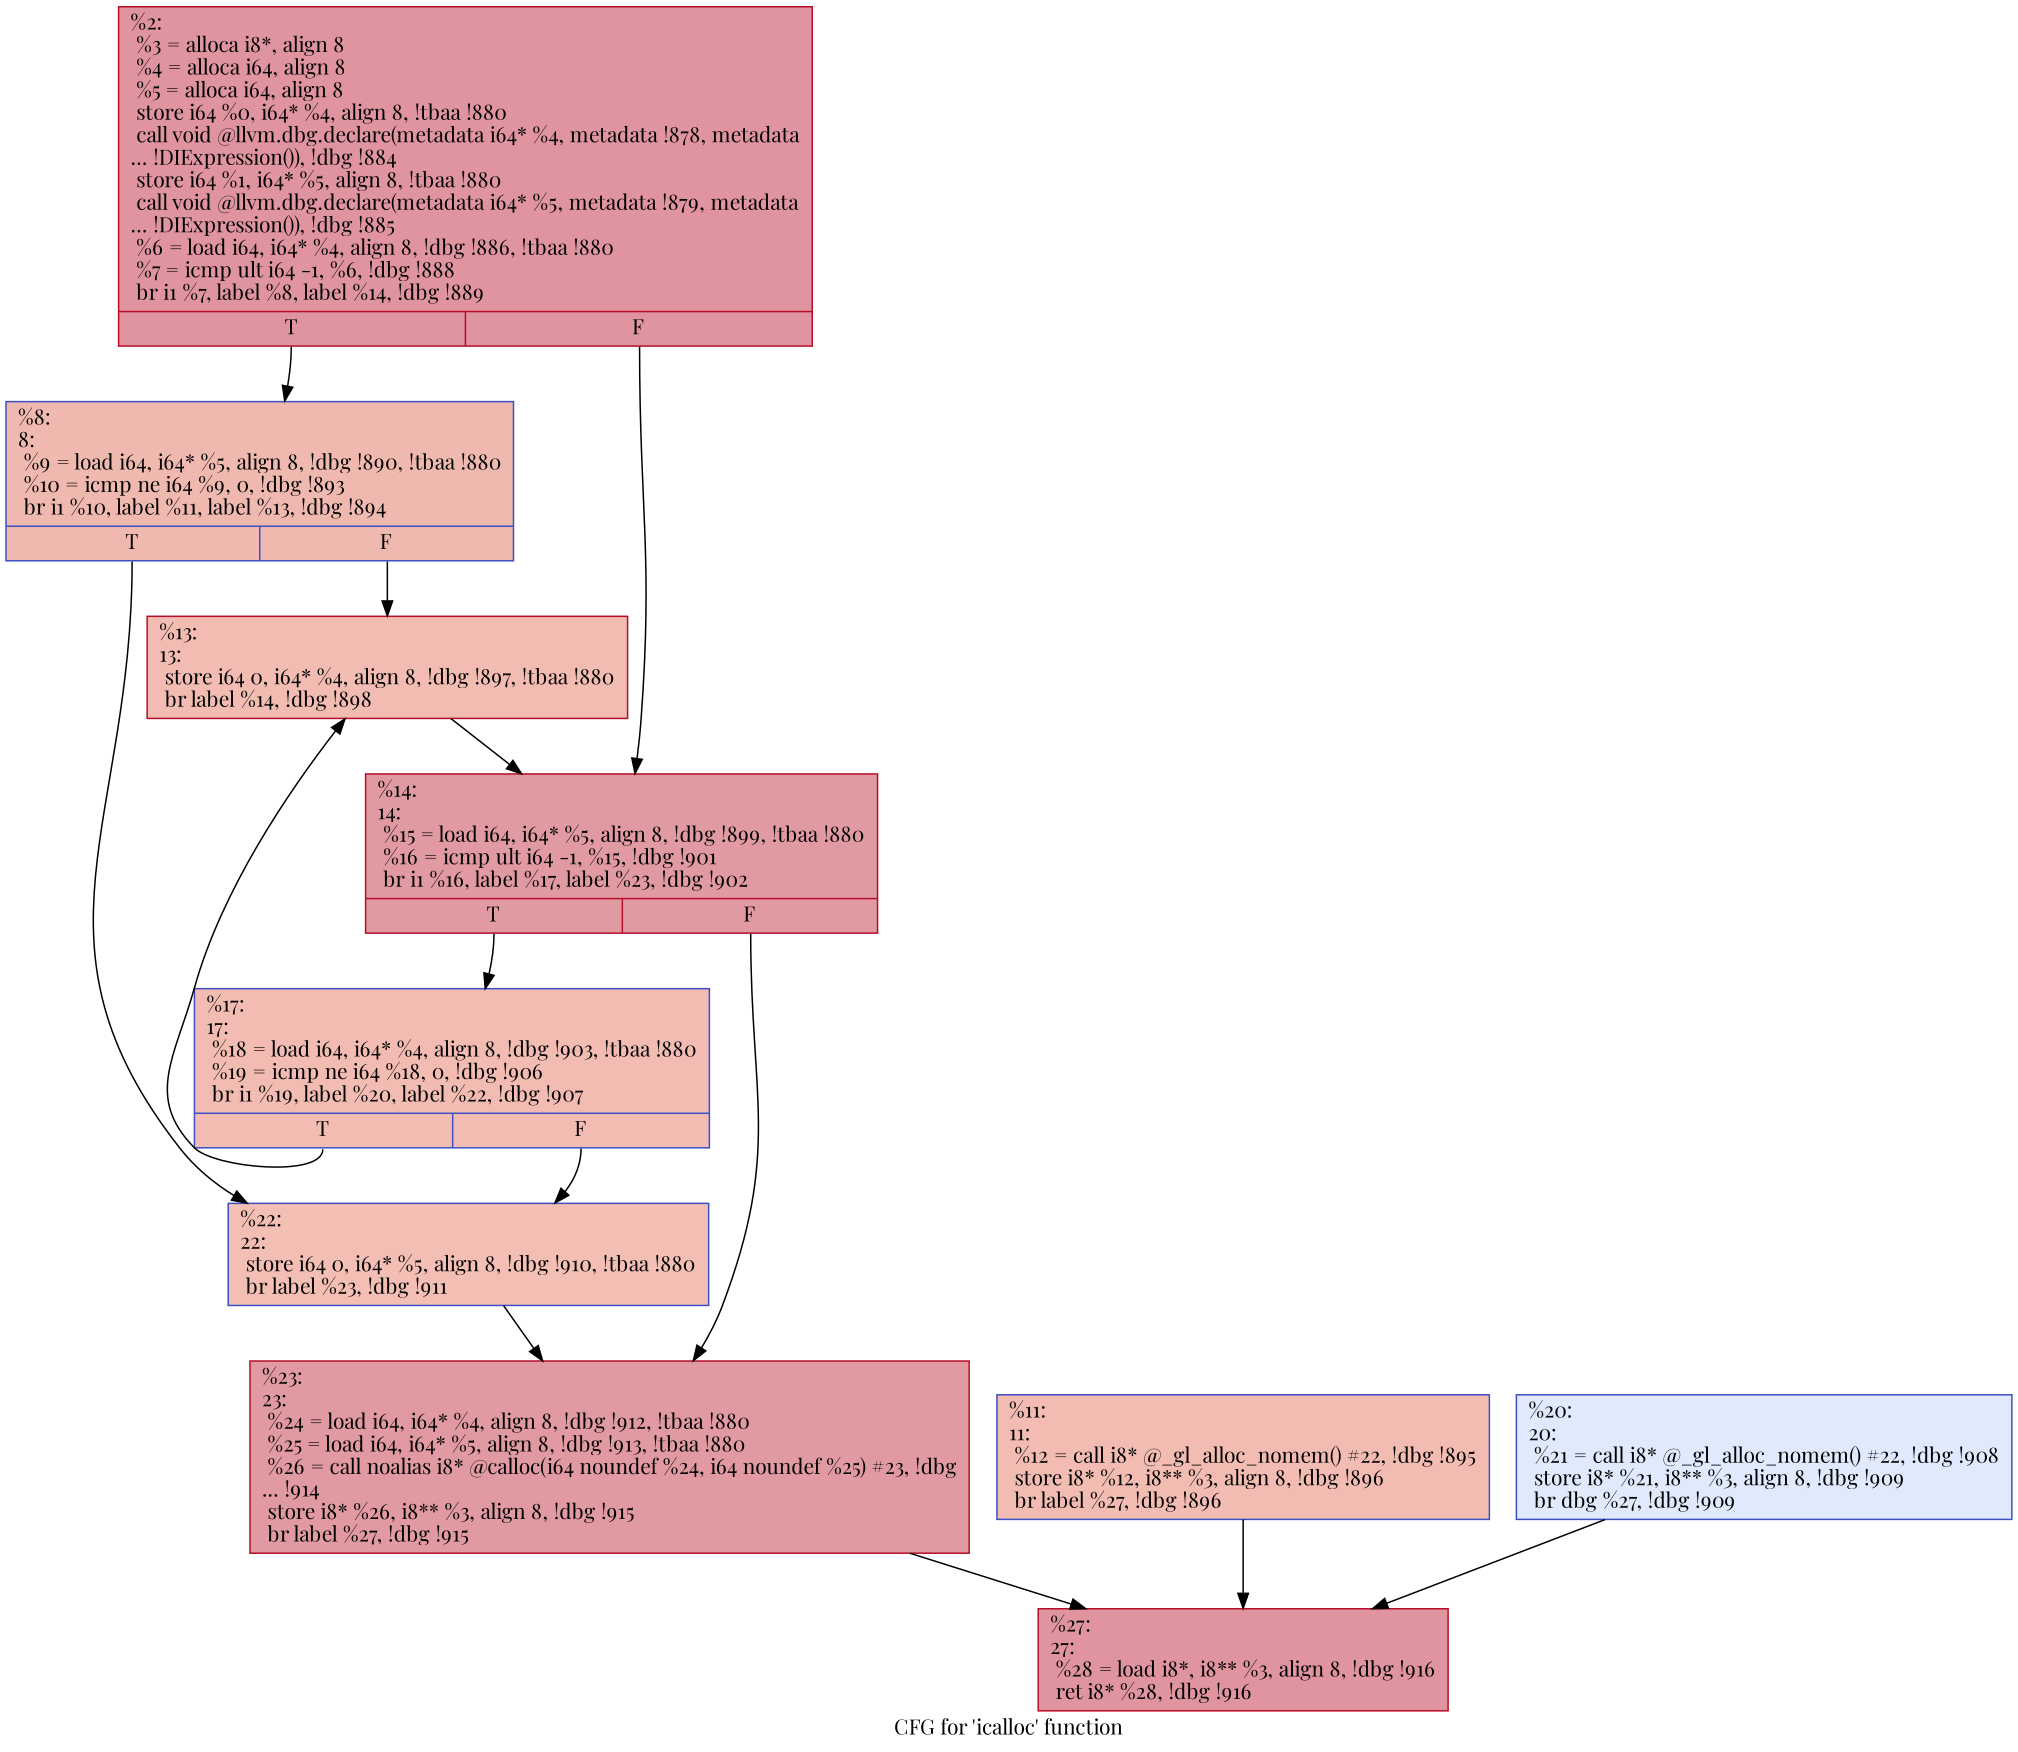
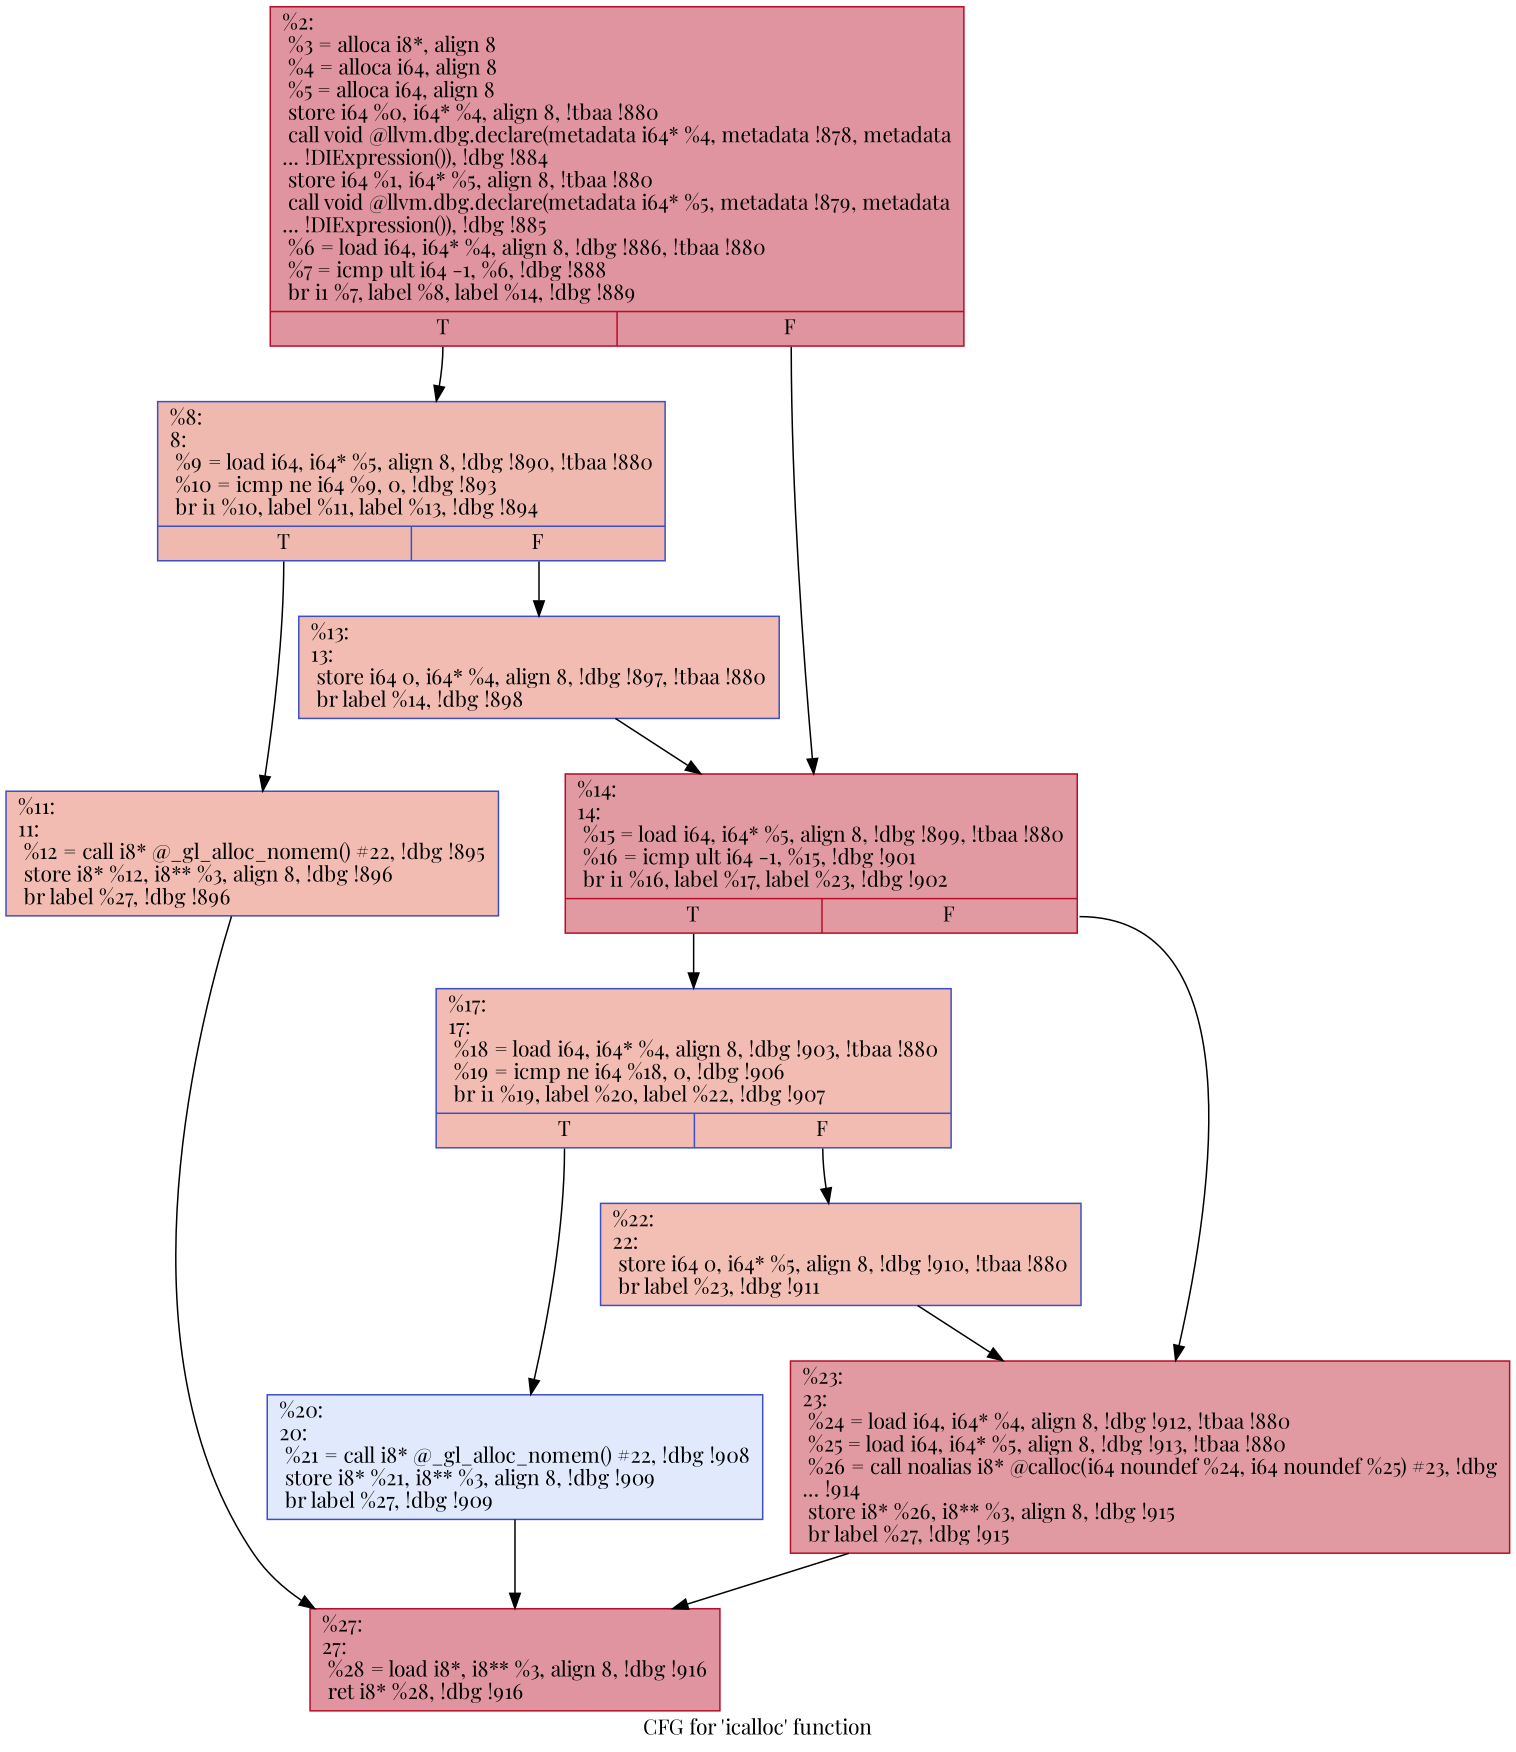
(387, 667) -> (539, 667)
(95, 900) -> (278, 669)
(192, 995) -> (555, 1265)
(1633, 1501) -> (387, 1501)
